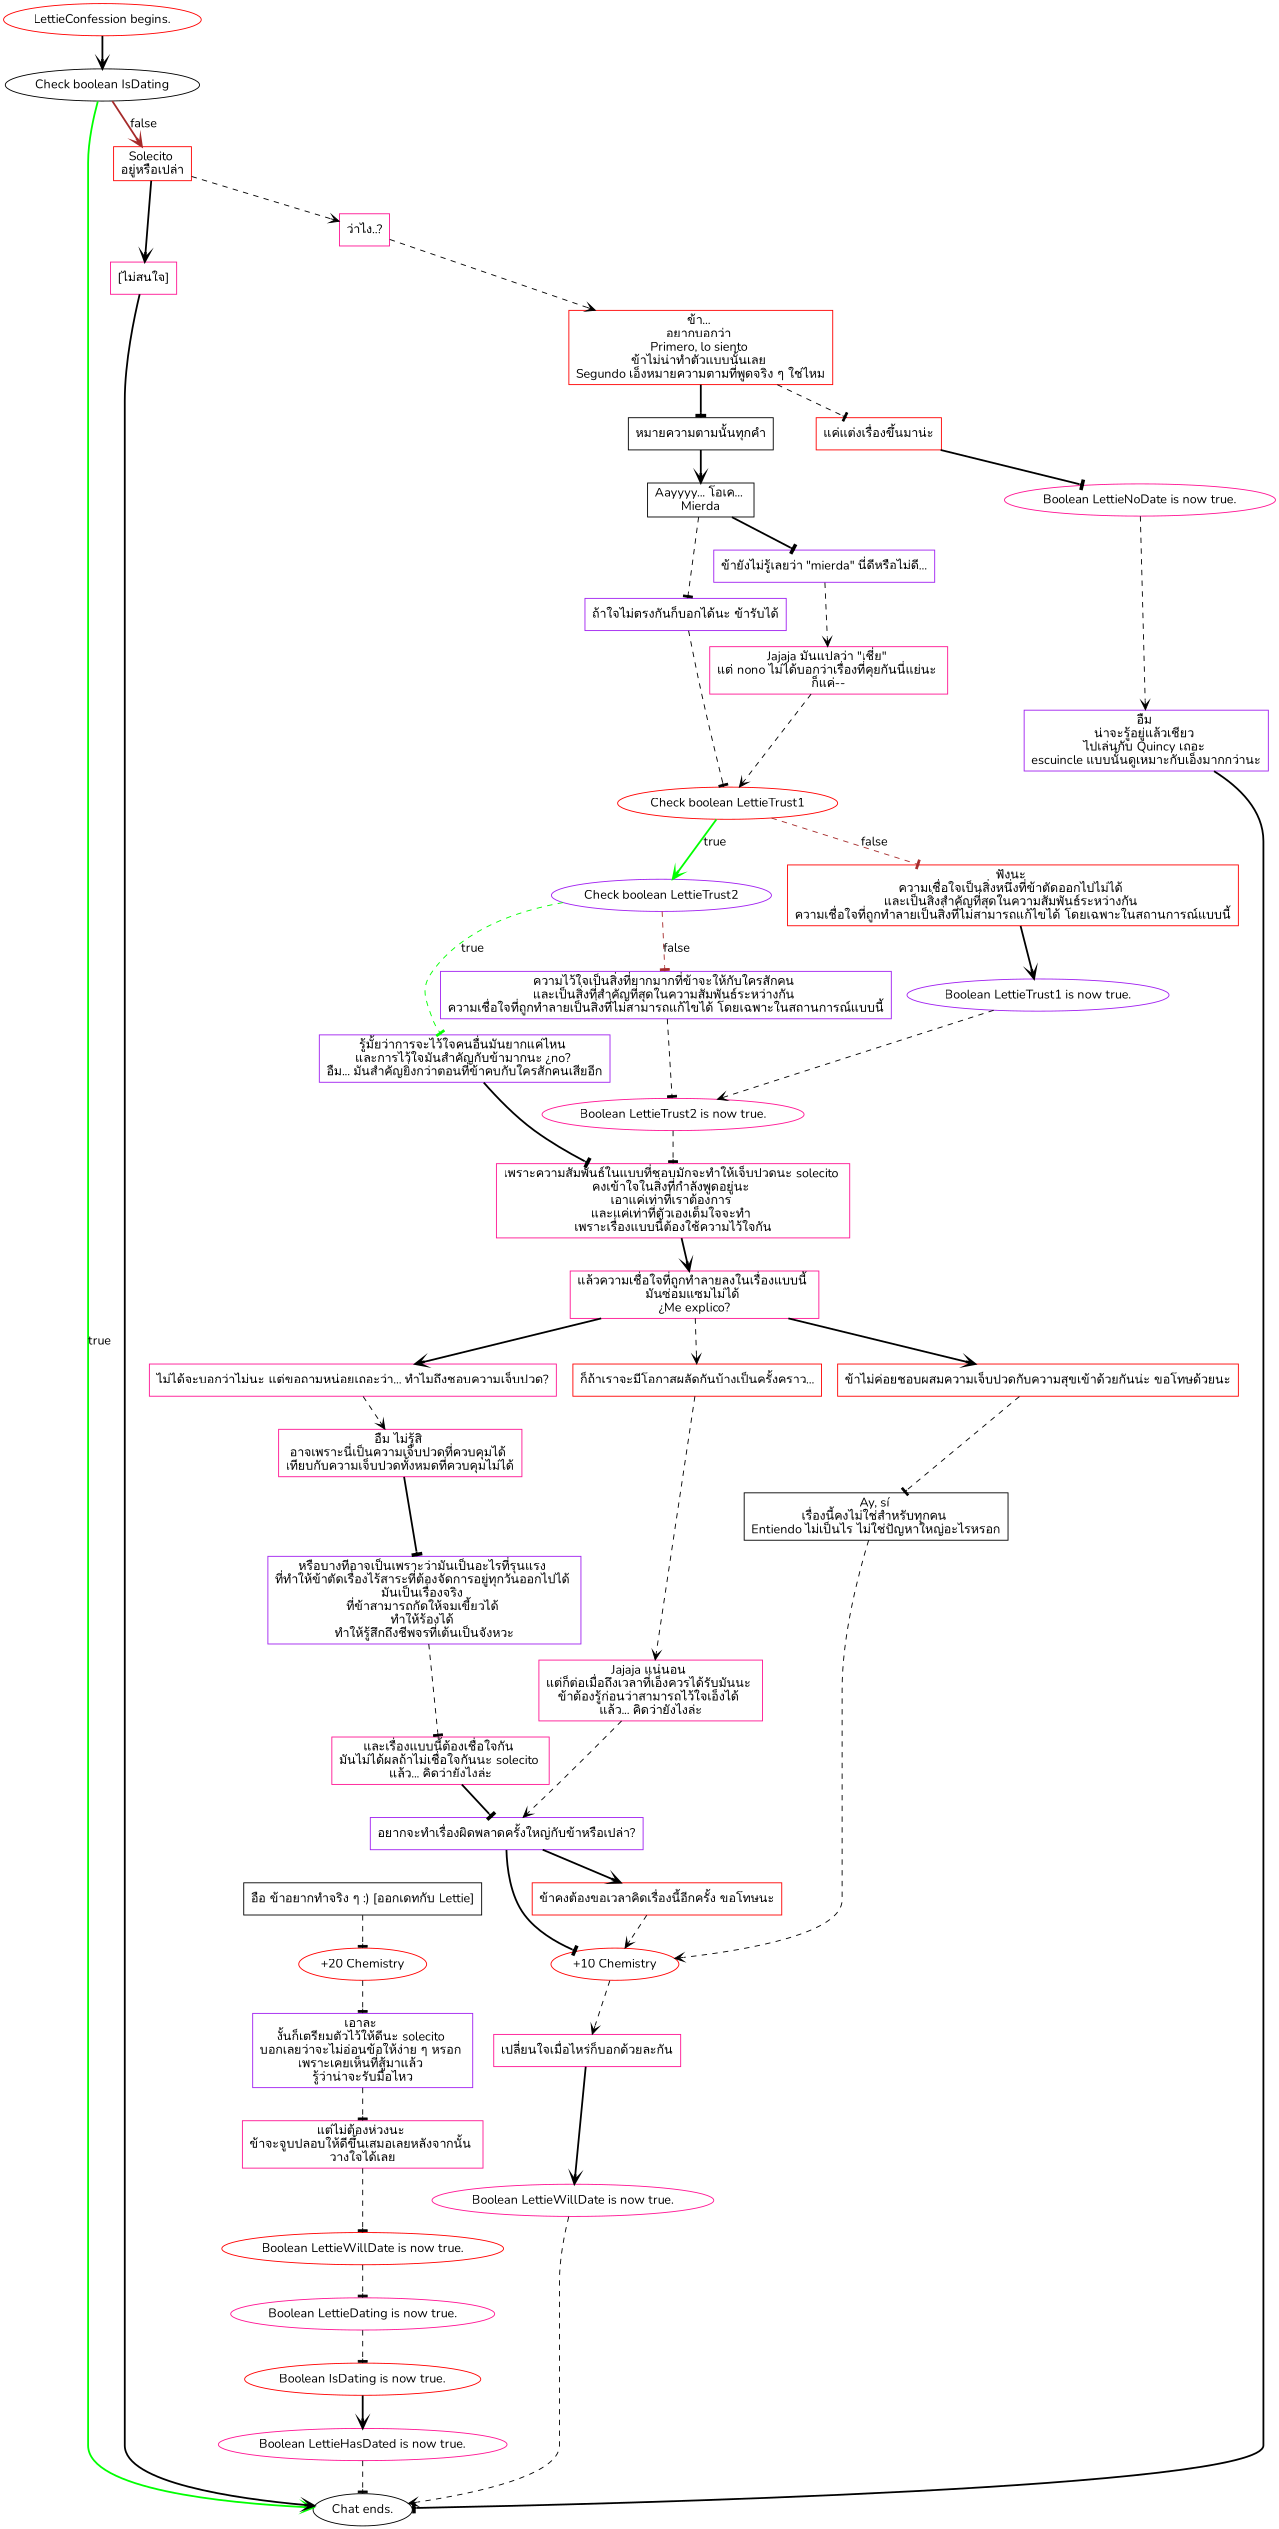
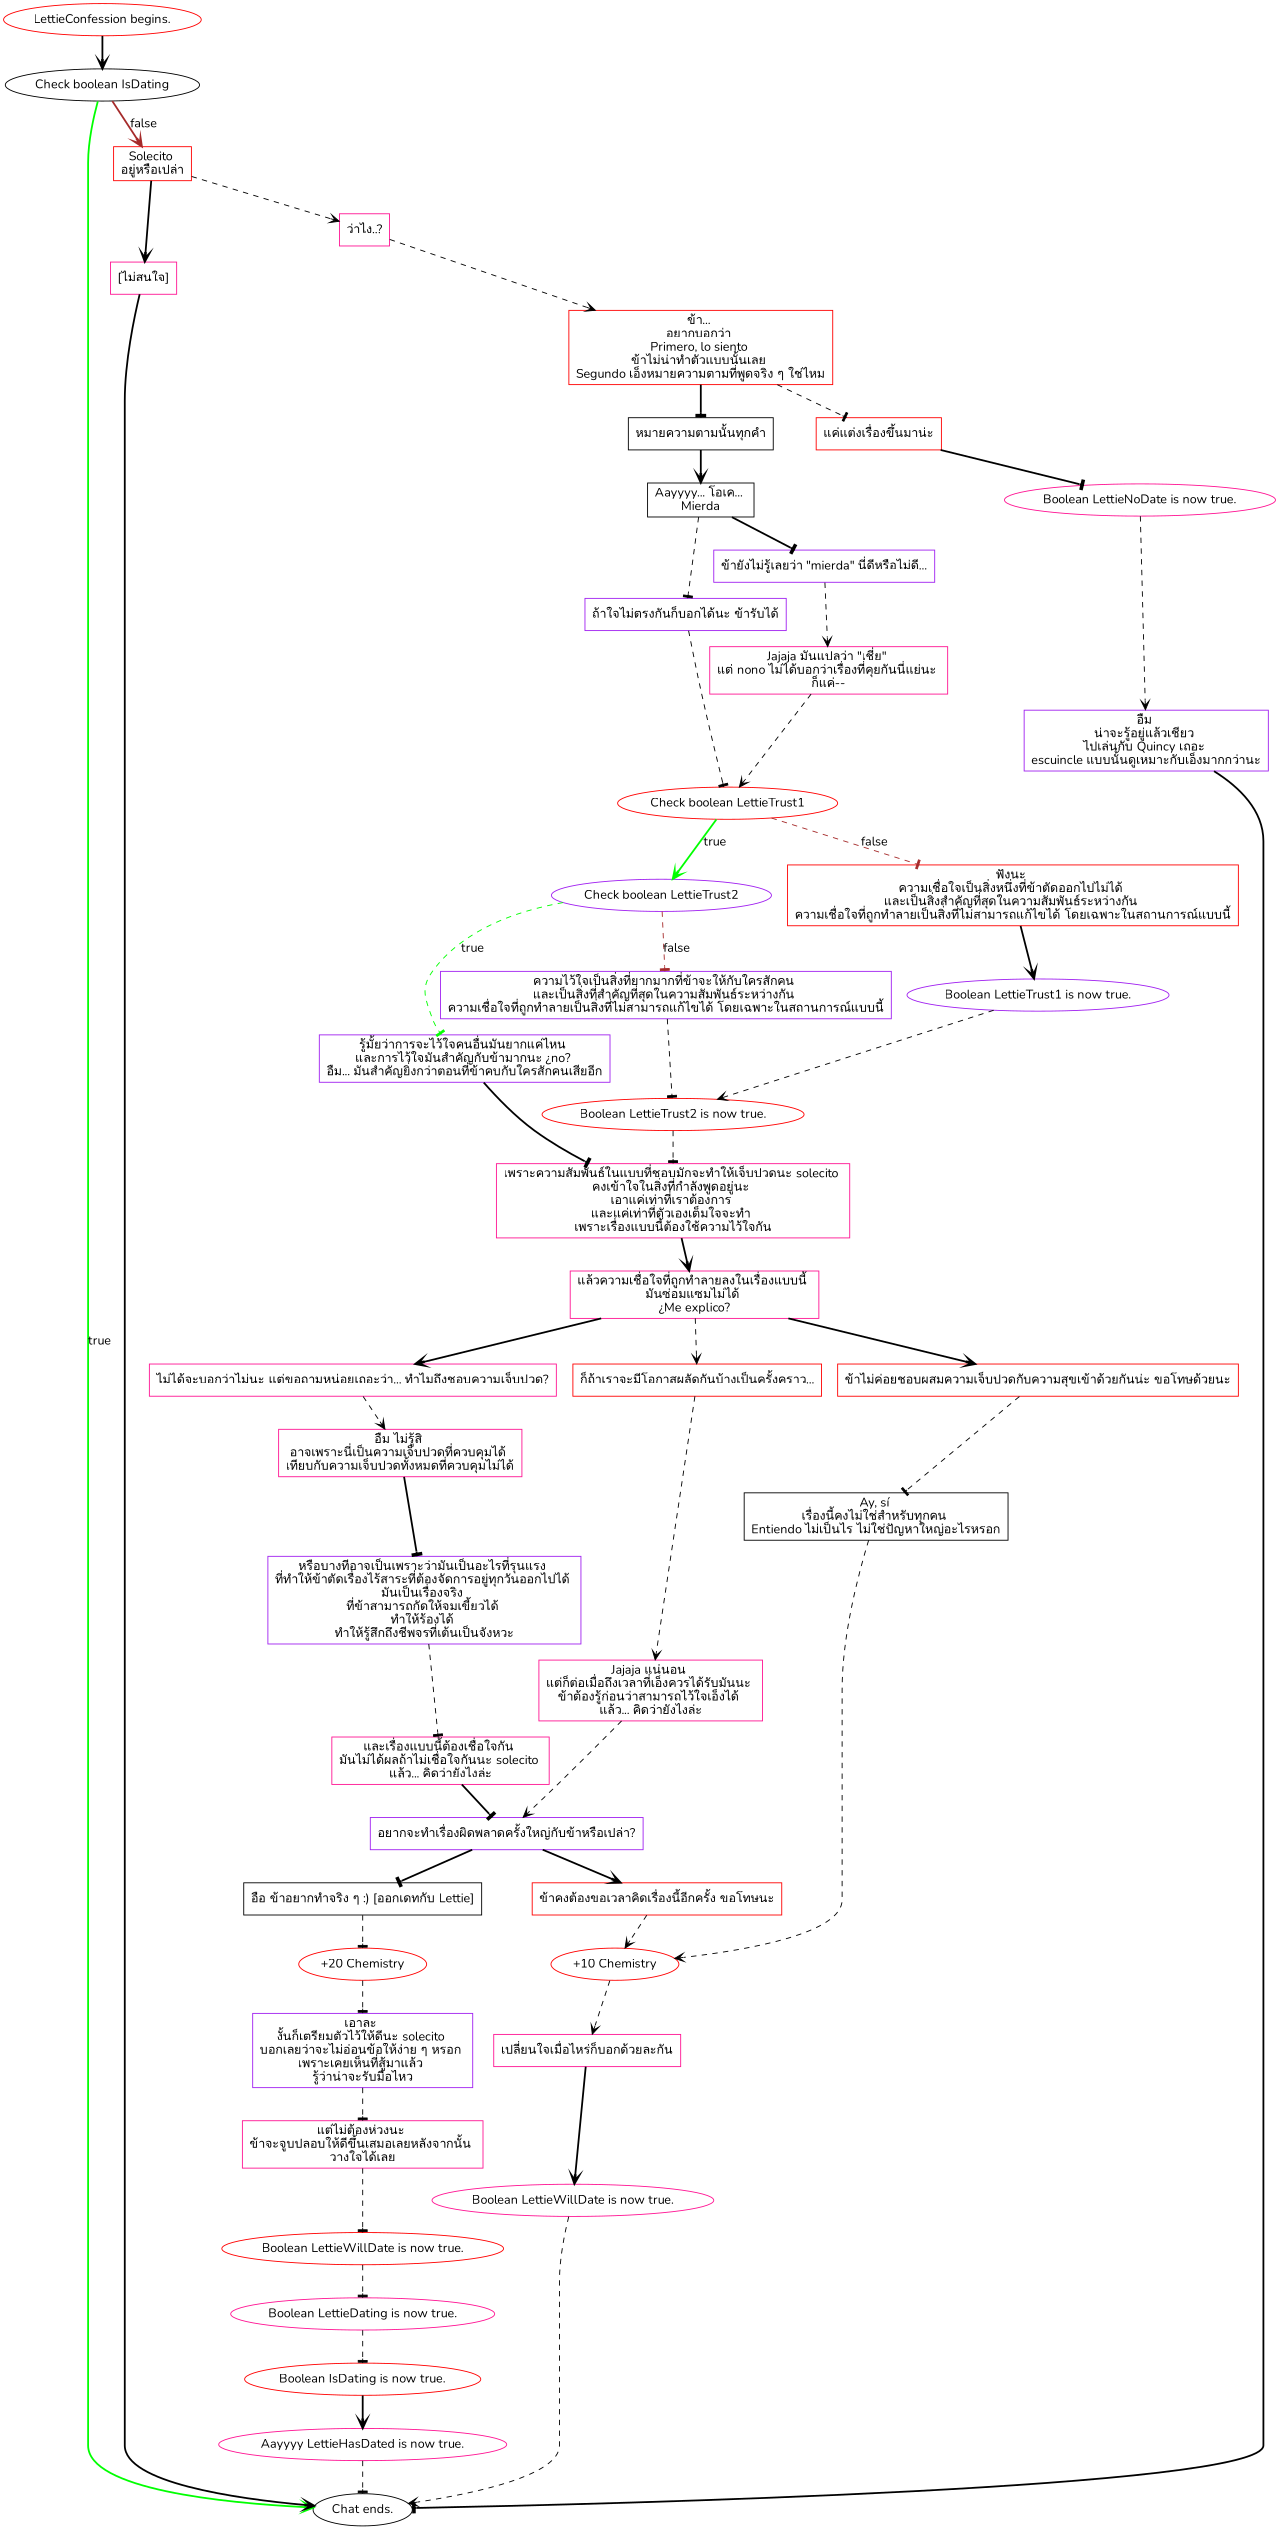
(673, 1114) -> (673, 1114)
(522, 1911) -> (437, 1865)
(363, 2445) -> (363, 2445)
